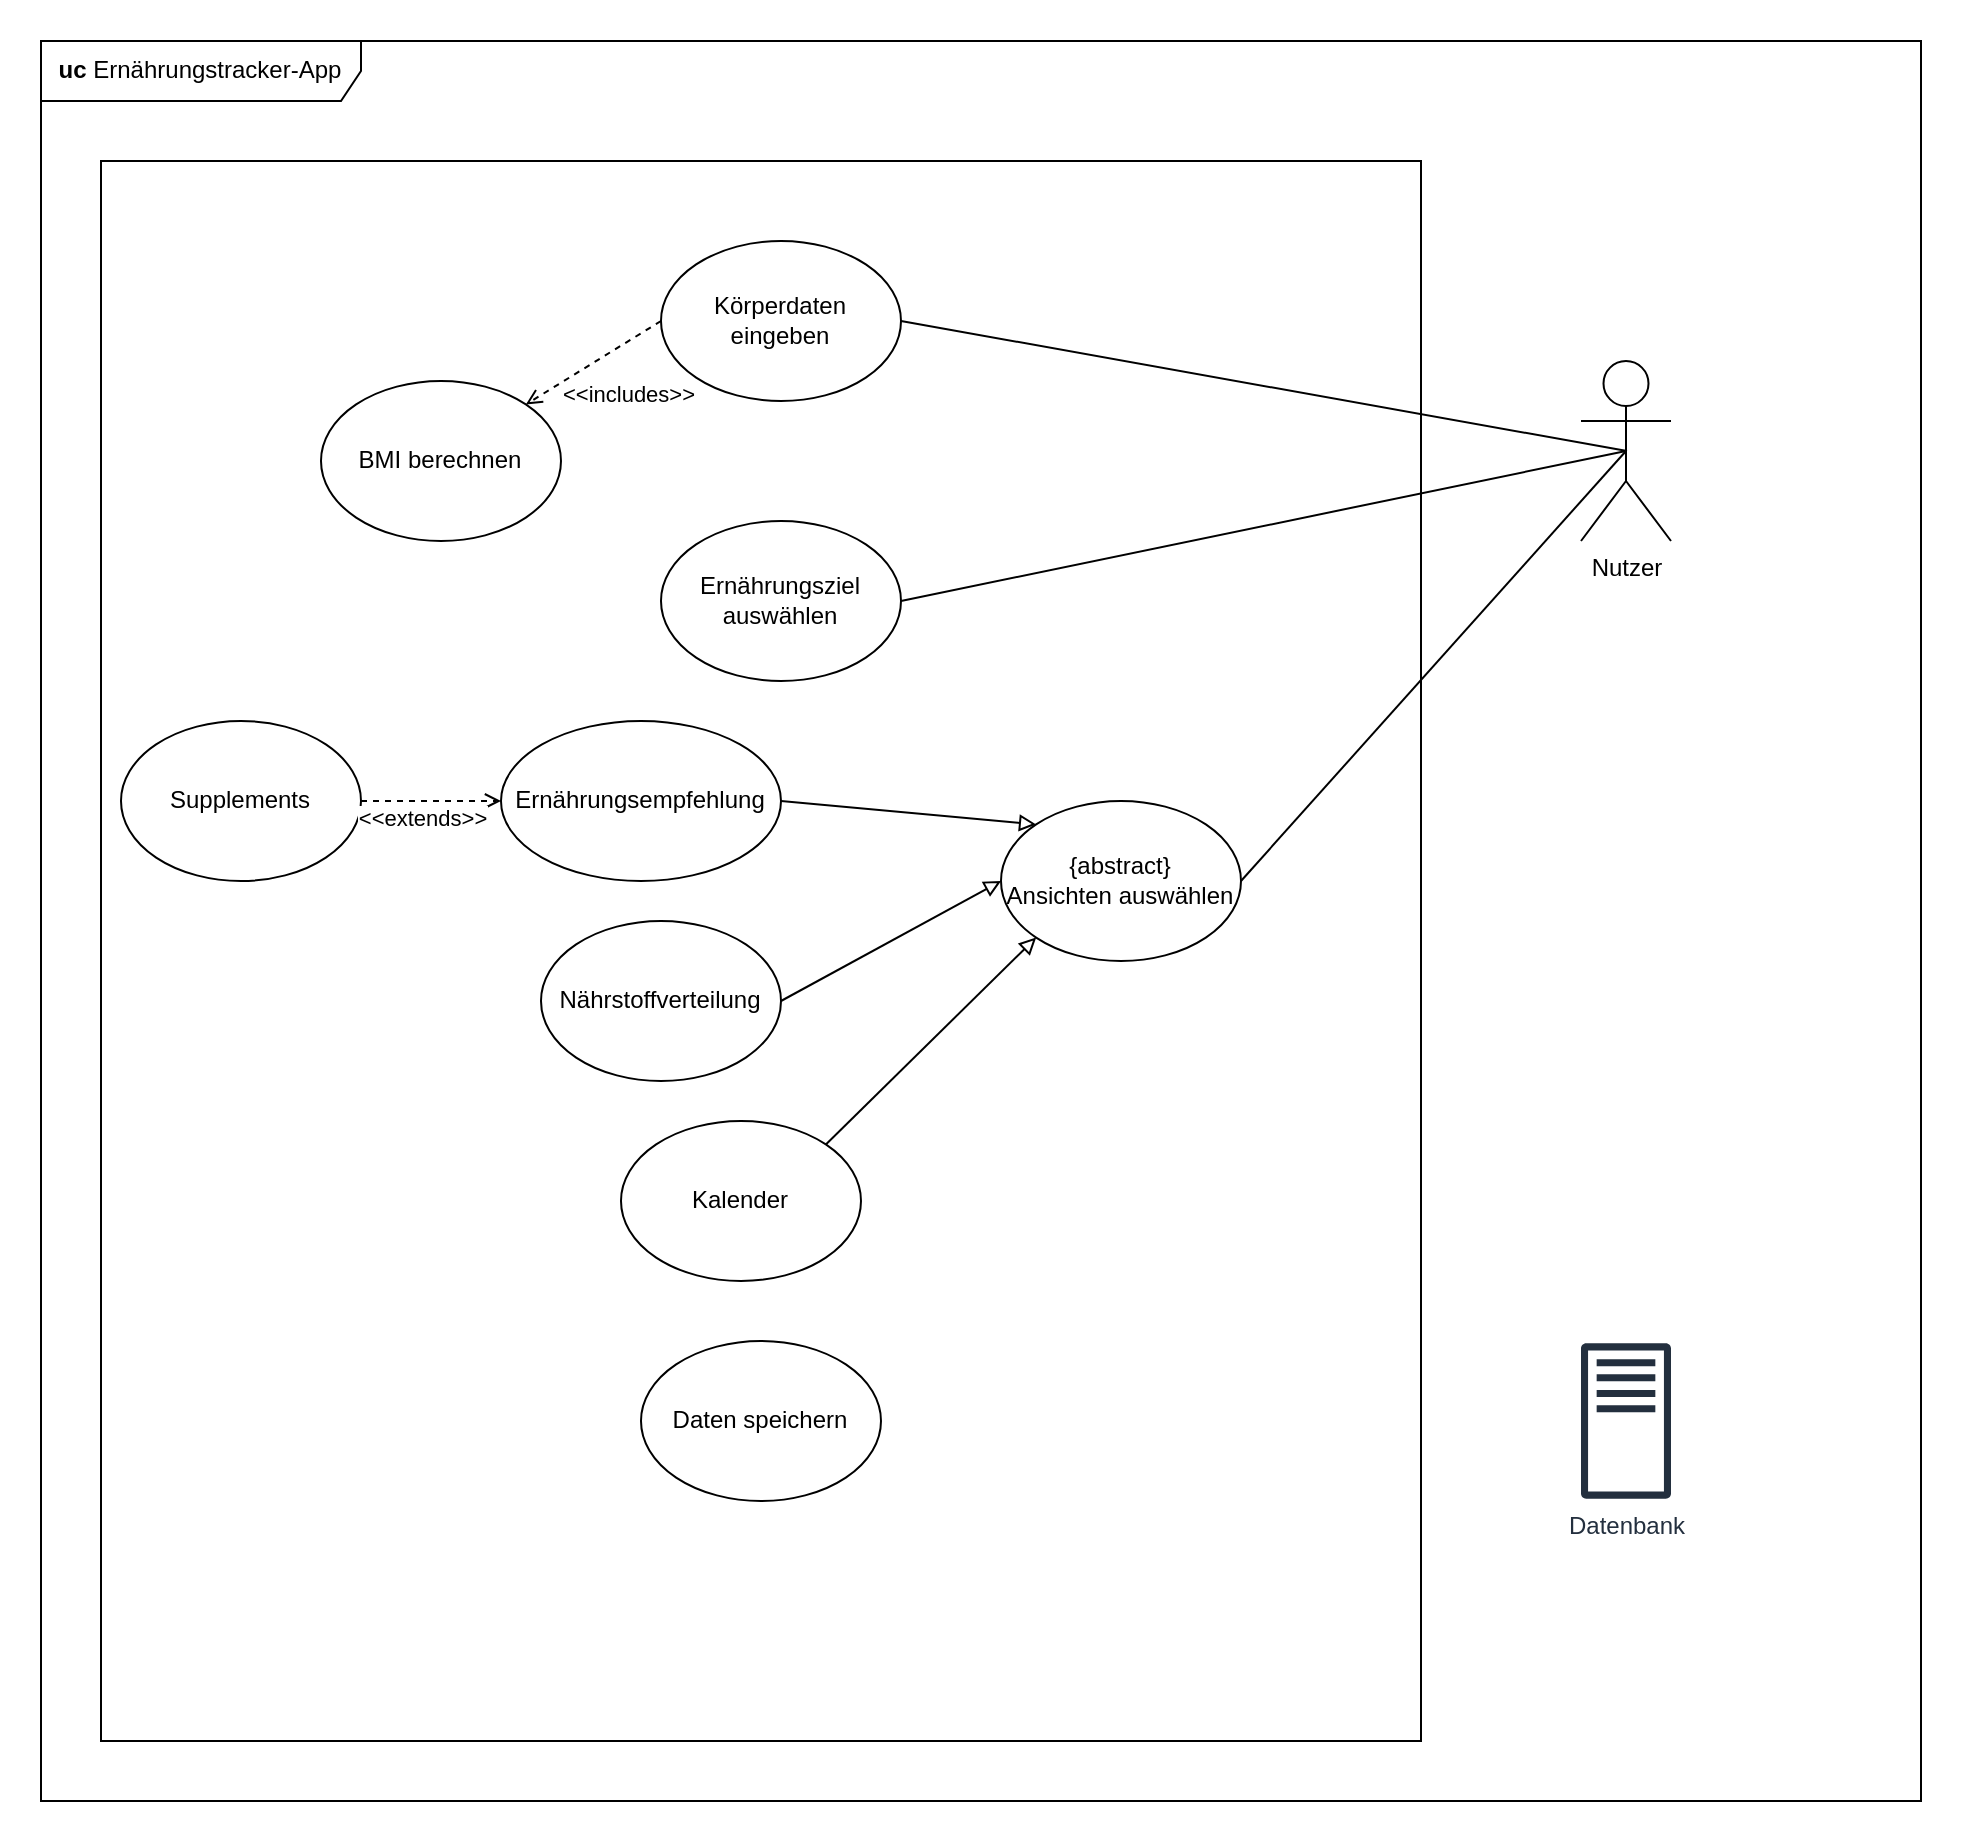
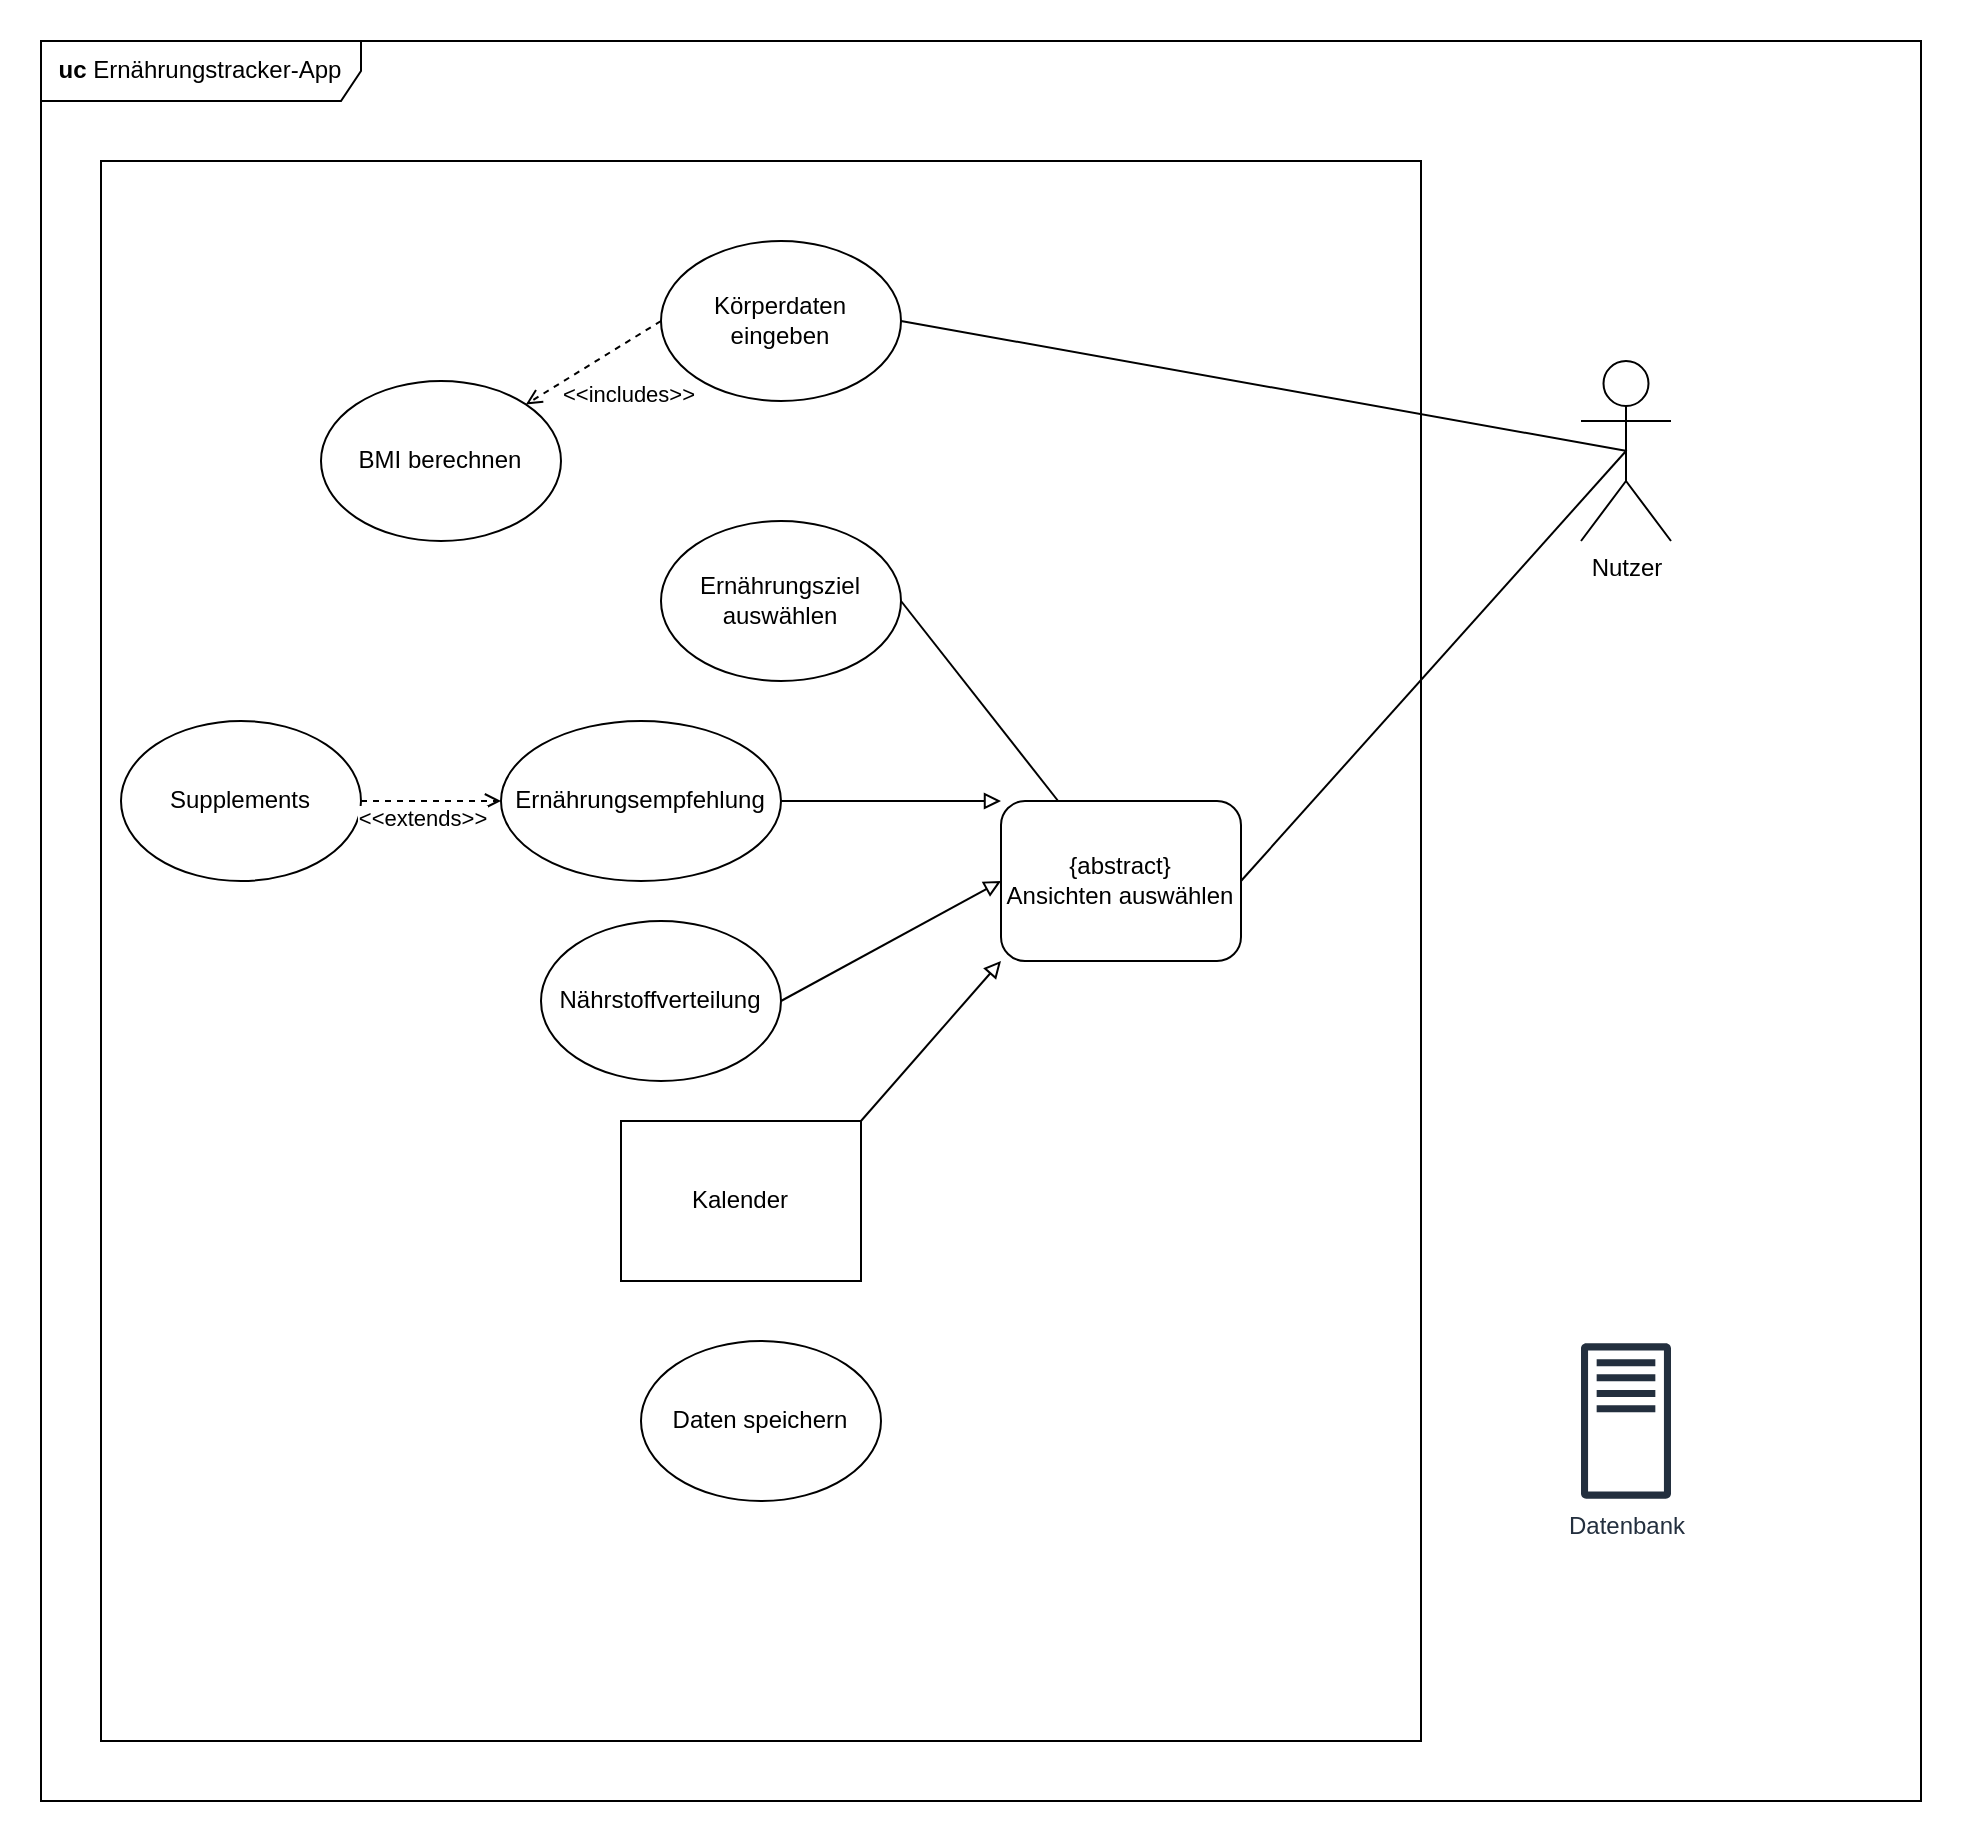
(1260, 527) -> (980, 701)
(1121, 881) -> (1121, 881)
(741, 1201) -> (741, 1201)
